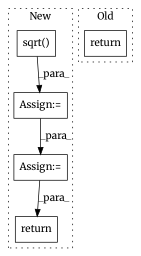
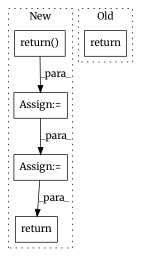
(36, 43) -> (40, 43)
